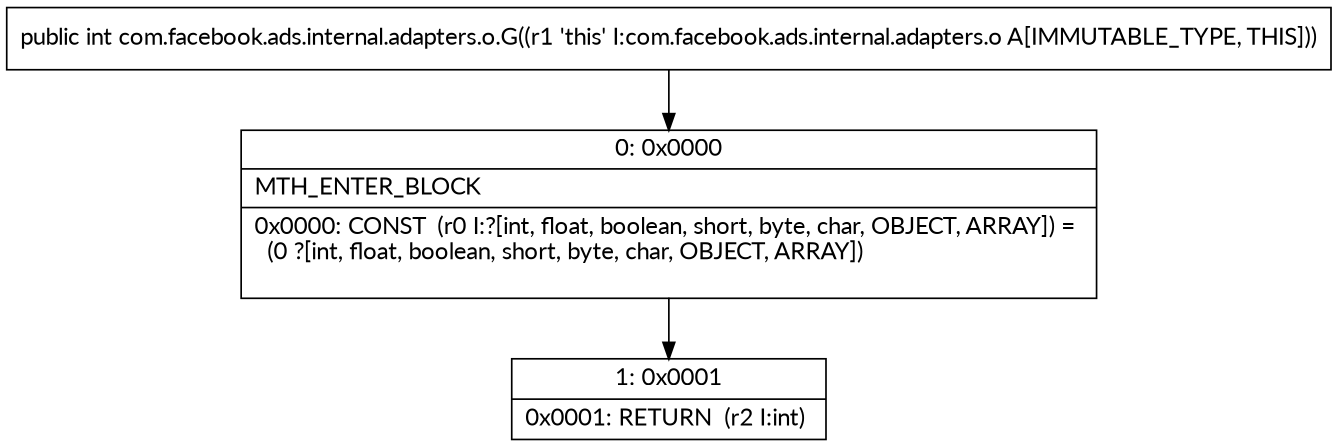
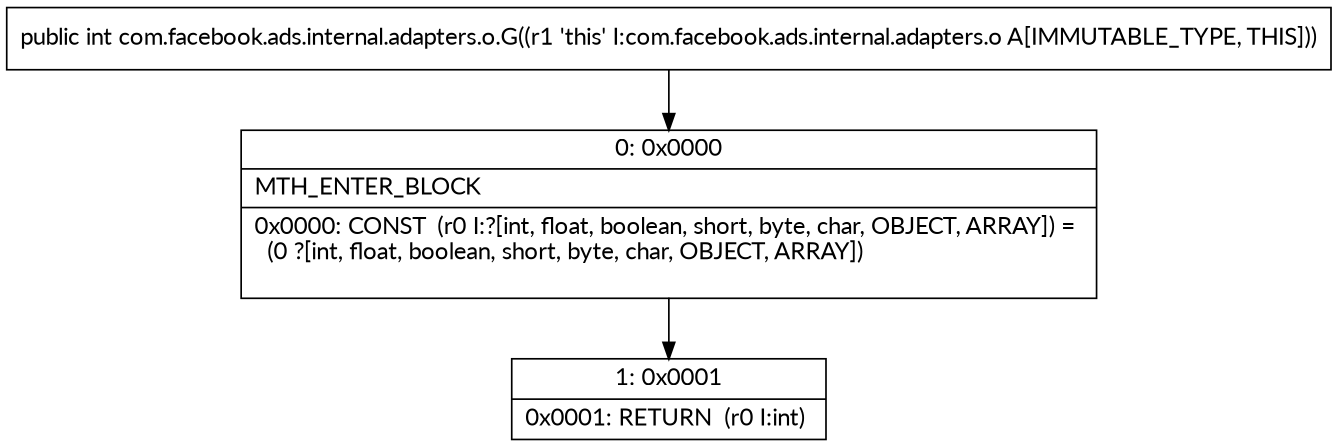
(669, 418) -> (669, 418)
